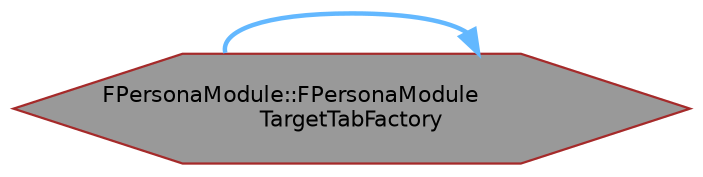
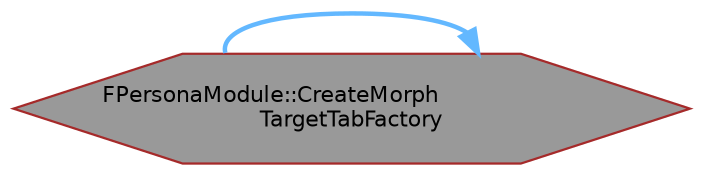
(352, 109) -> (352, 109)
